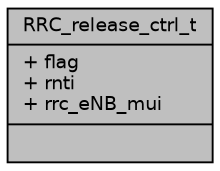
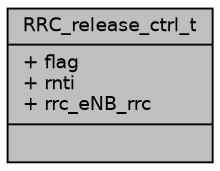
(93, 104) -> (87, 104)
